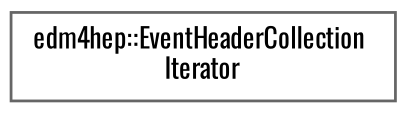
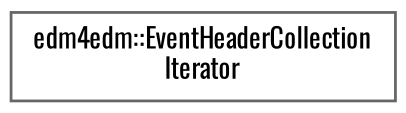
(203, 57) -> (203, 57)
